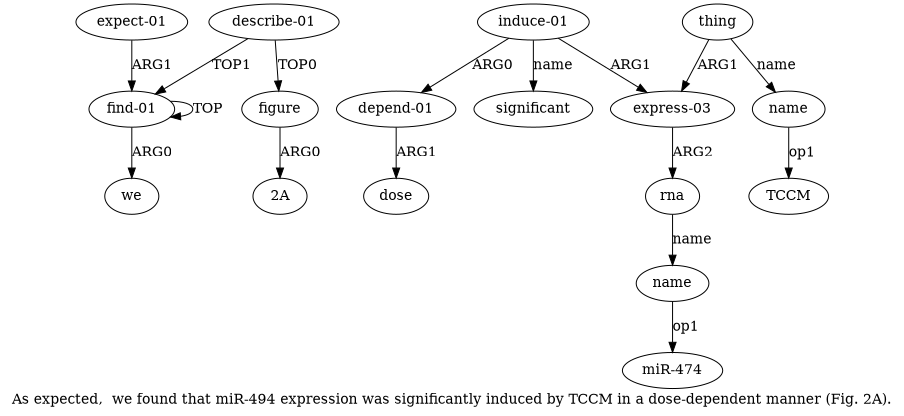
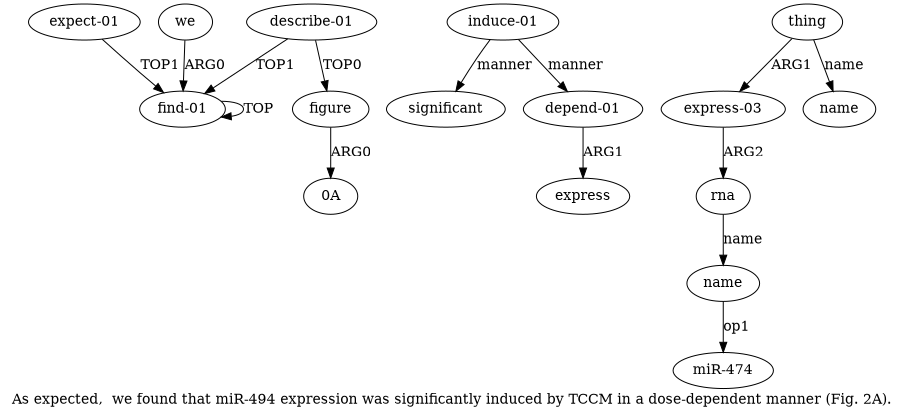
(598, 63) -> none
(152, 66) -> (160, 66)
(493, 66) -> (576, 66)
(553, 66) -> (504, 66)
(132, 148) -> (184, 61)
(280, 196) -> (331, 196)
(396, 196) -> (583, 196)
(789, 196) -> none
